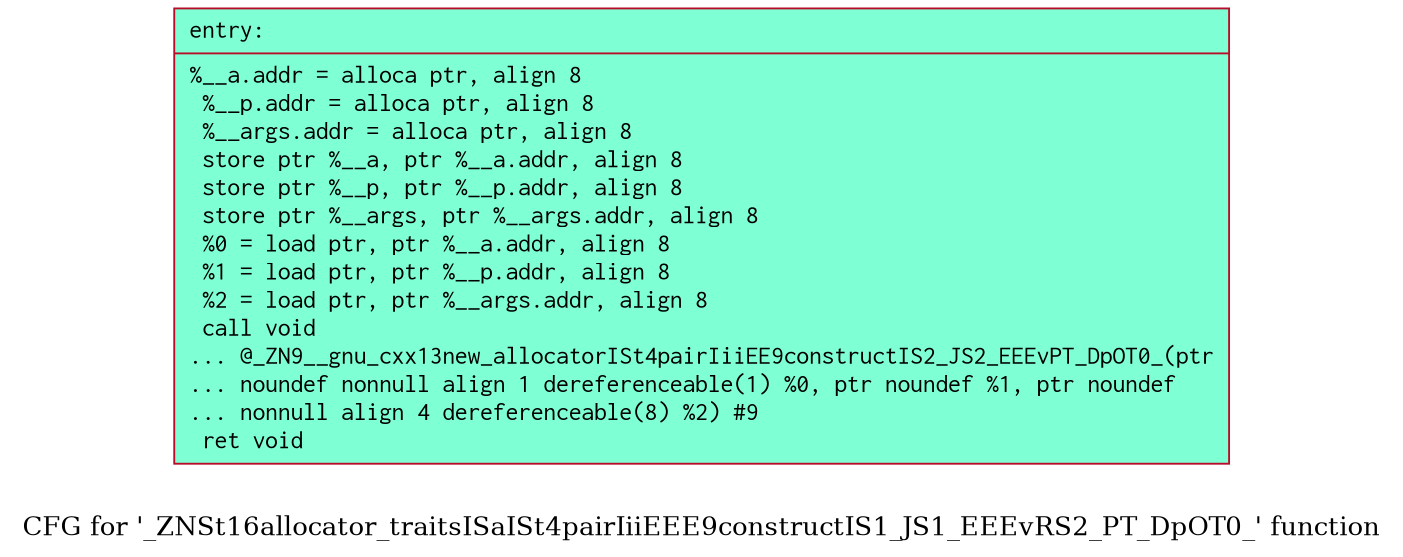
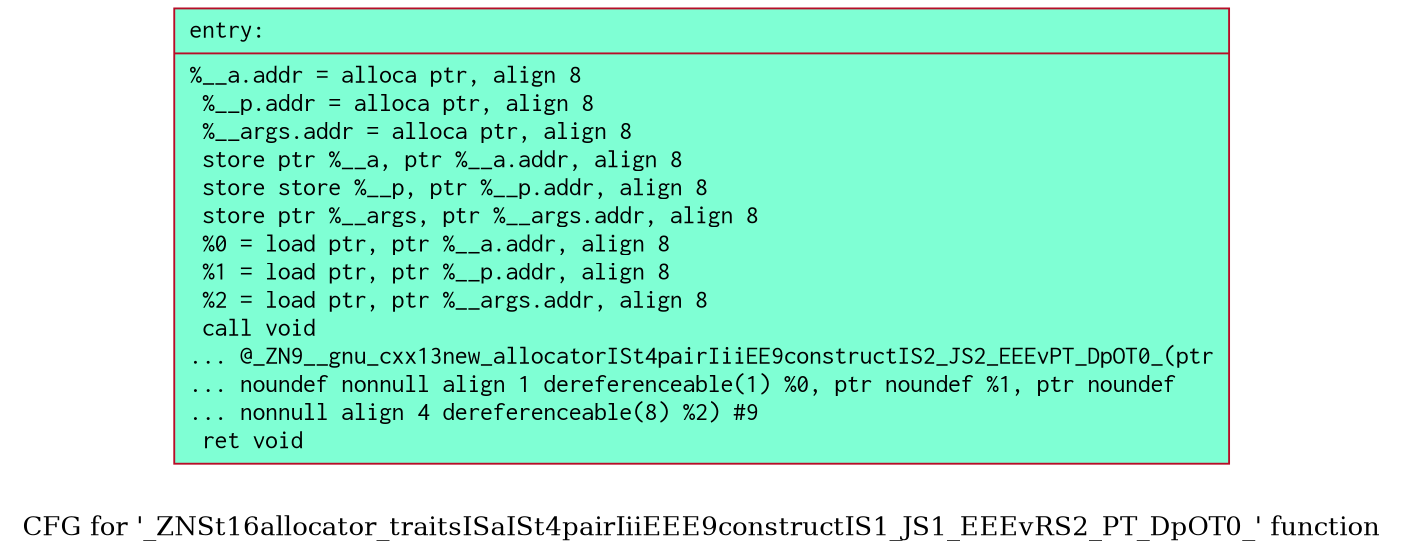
(437, 187) -> (449, 187)
